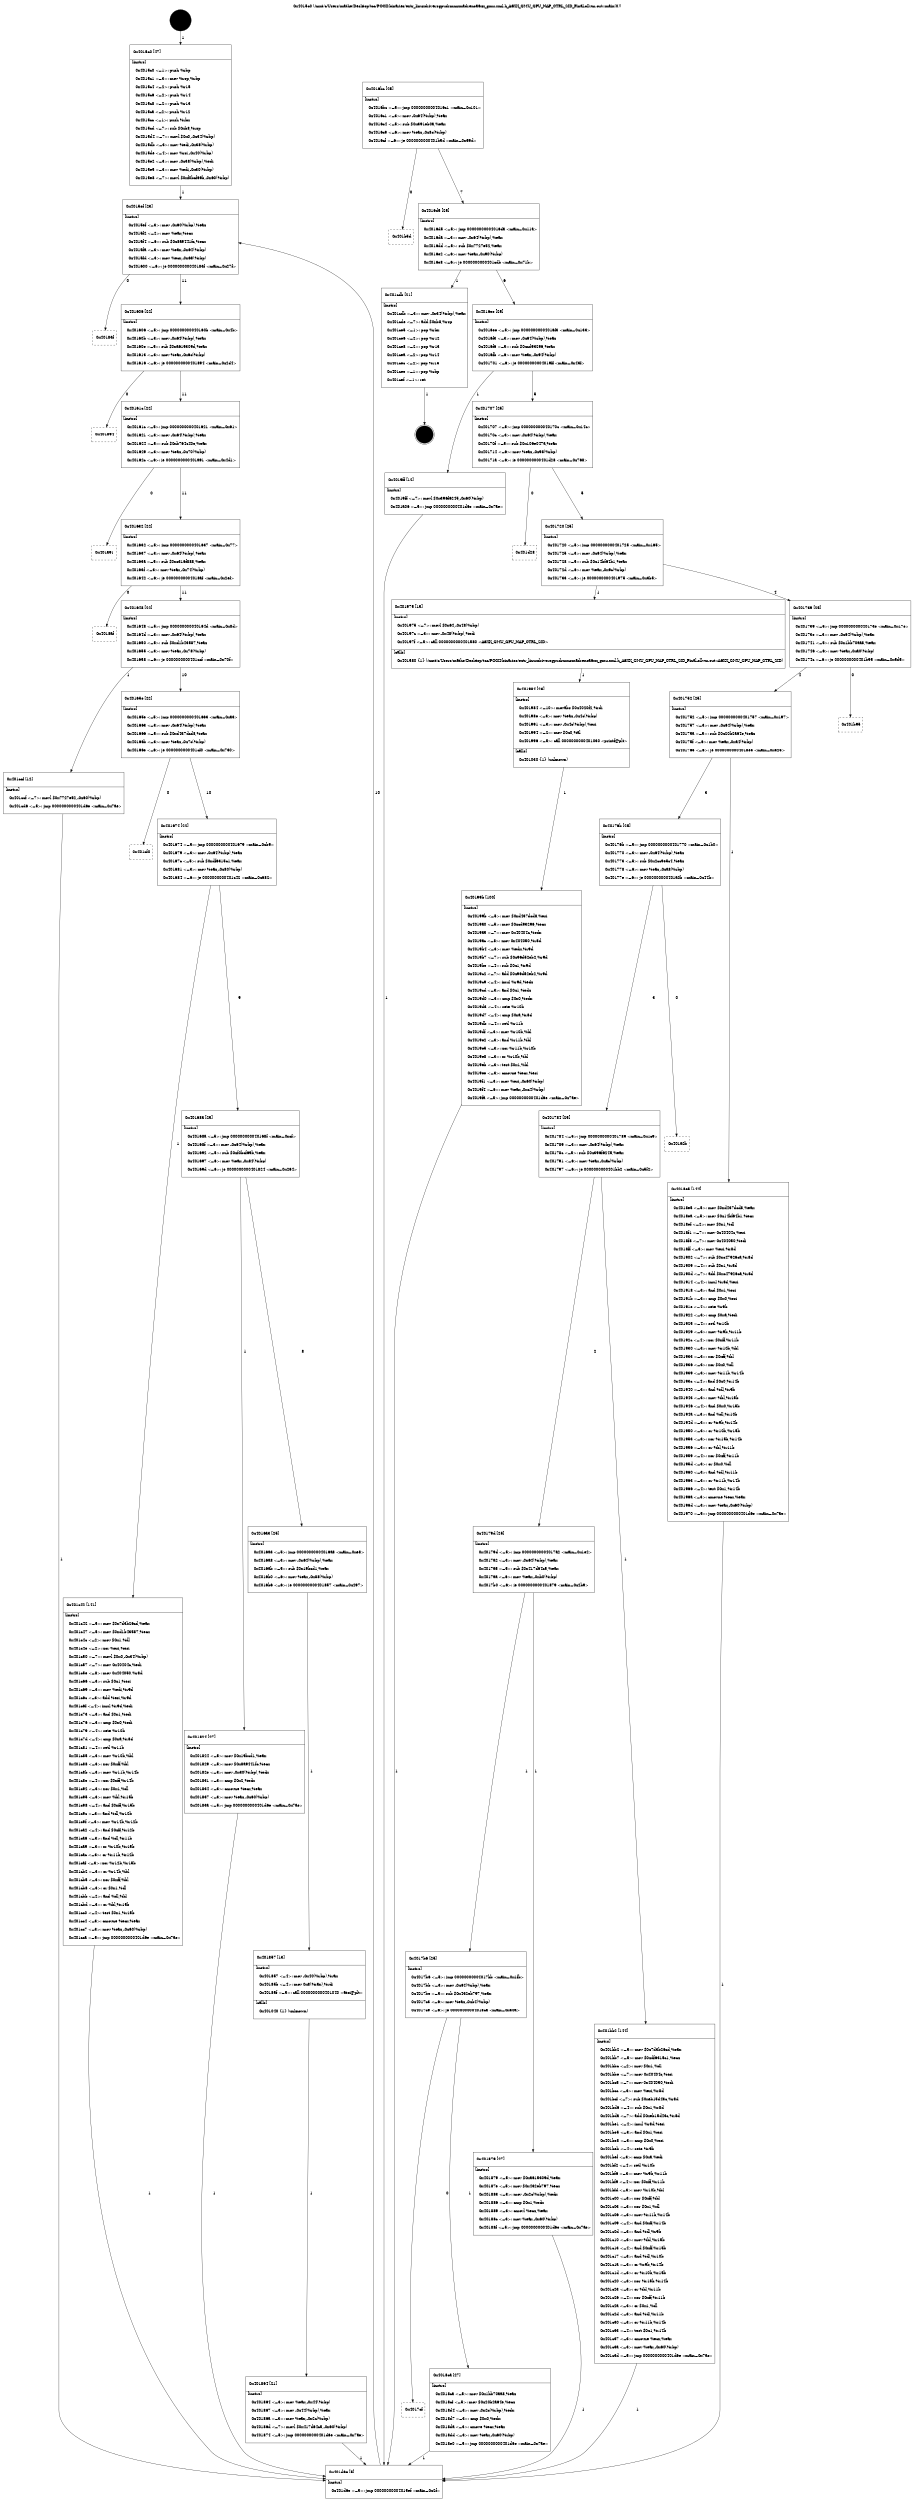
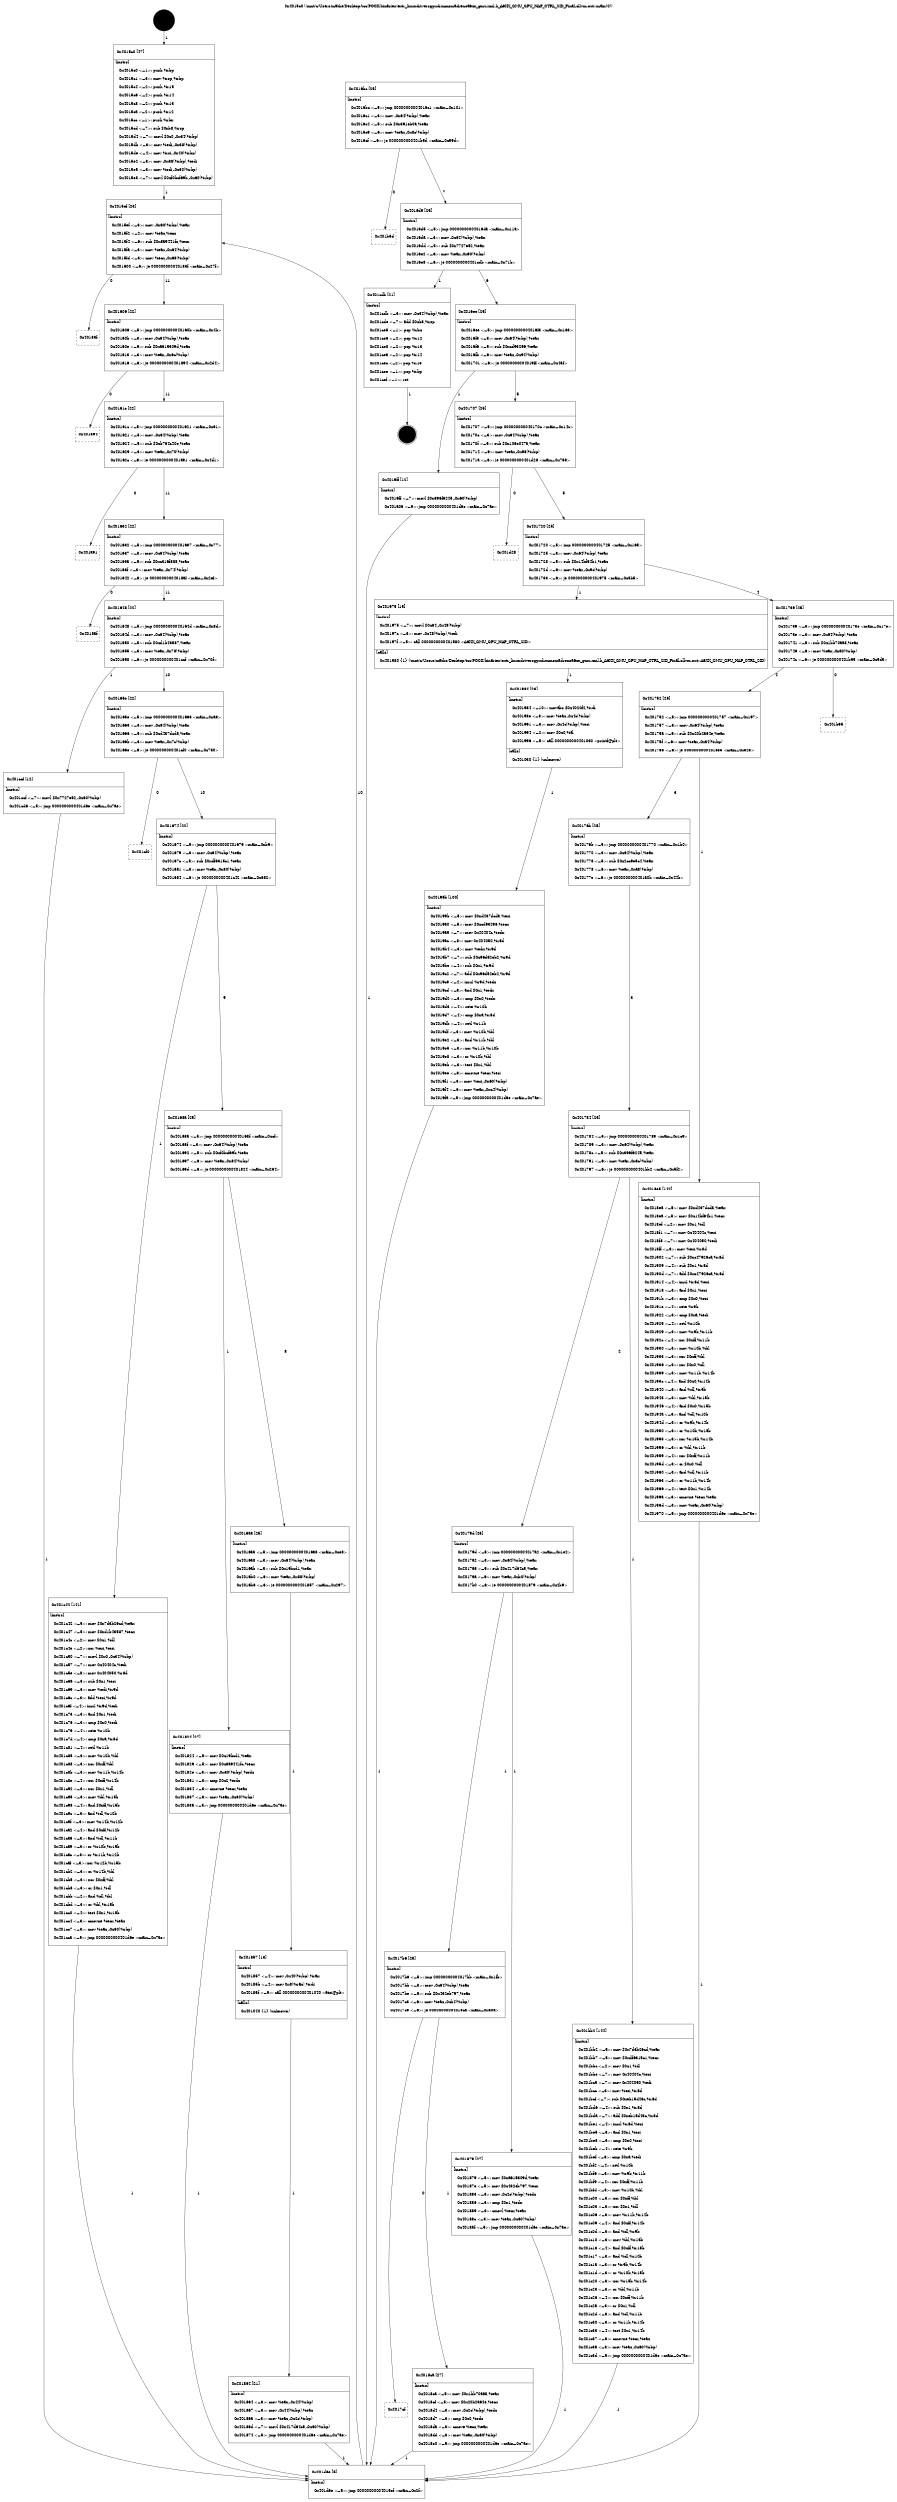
(677, 1144) -> none
